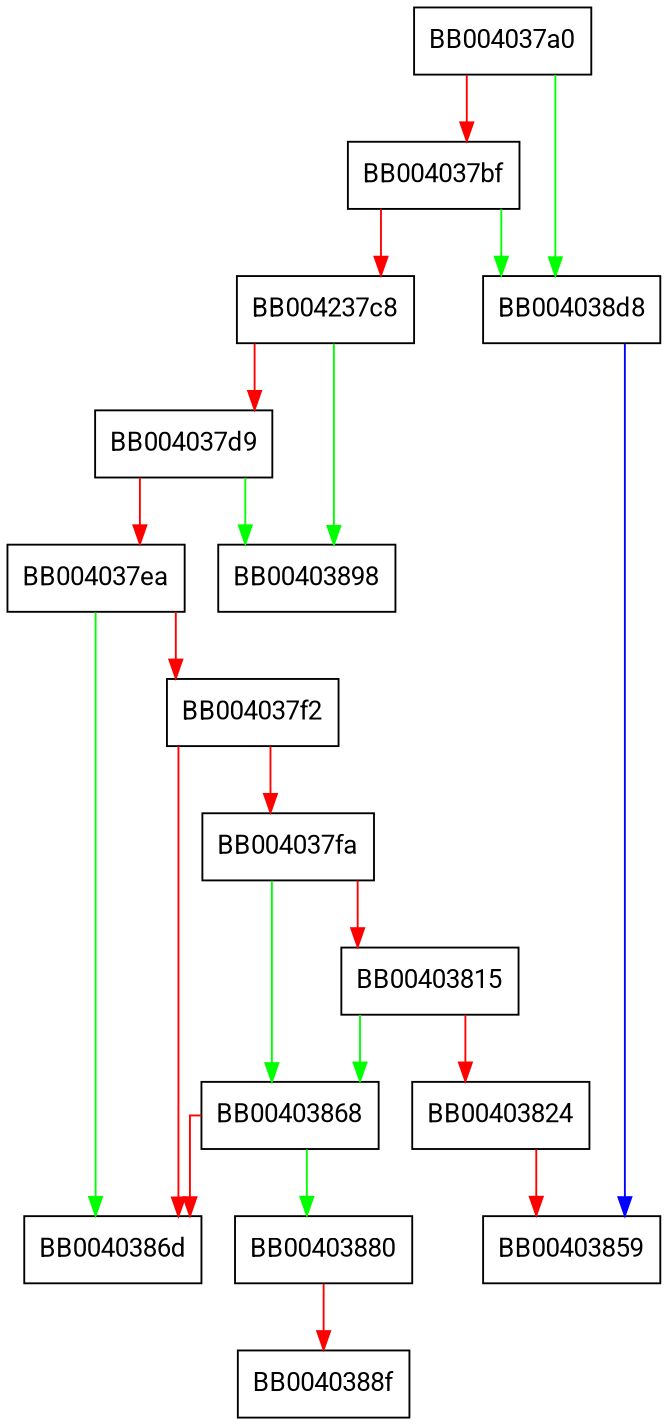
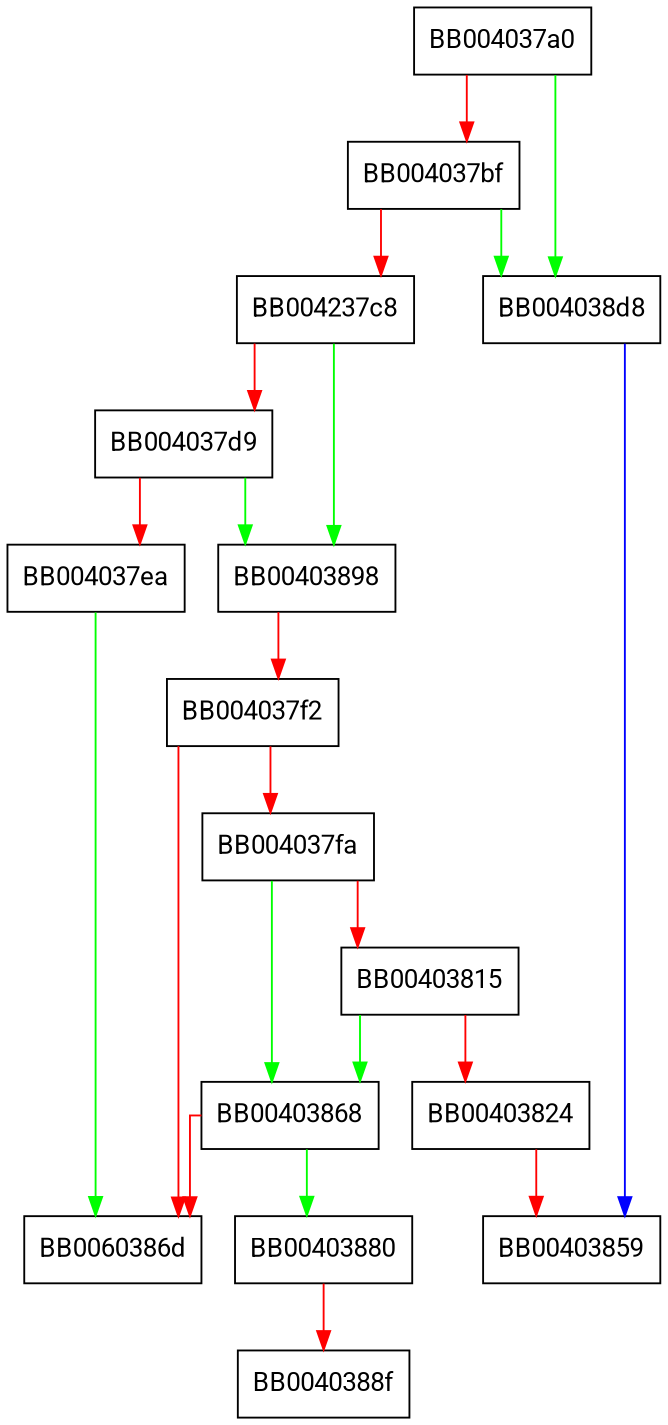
(176, 636) -> (278, 636)
(113, 1250) -> (113, 1250)
